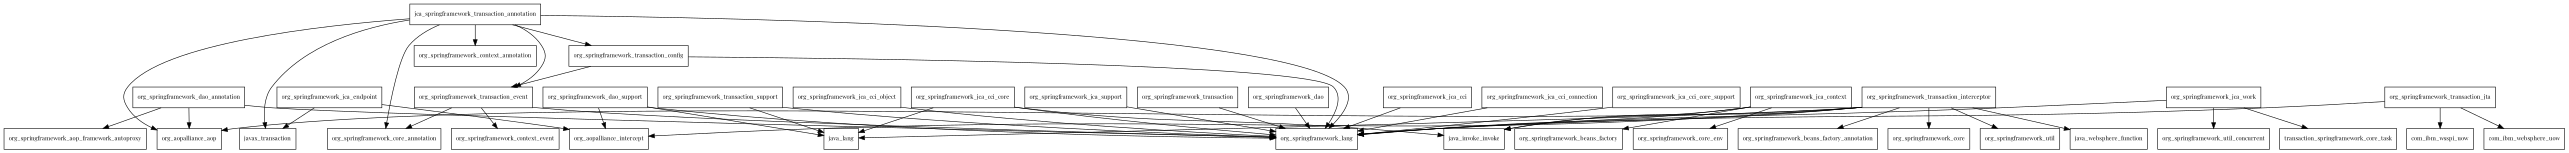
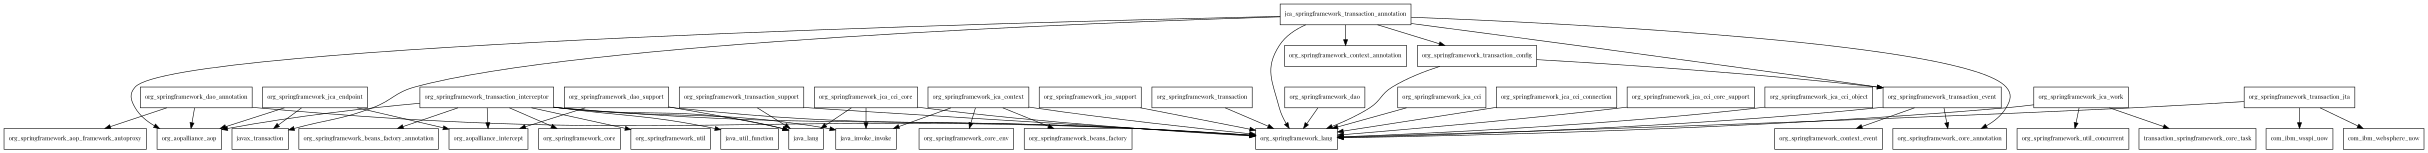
none -> (255, 117)
(2109, 139) -> (750, 139)
